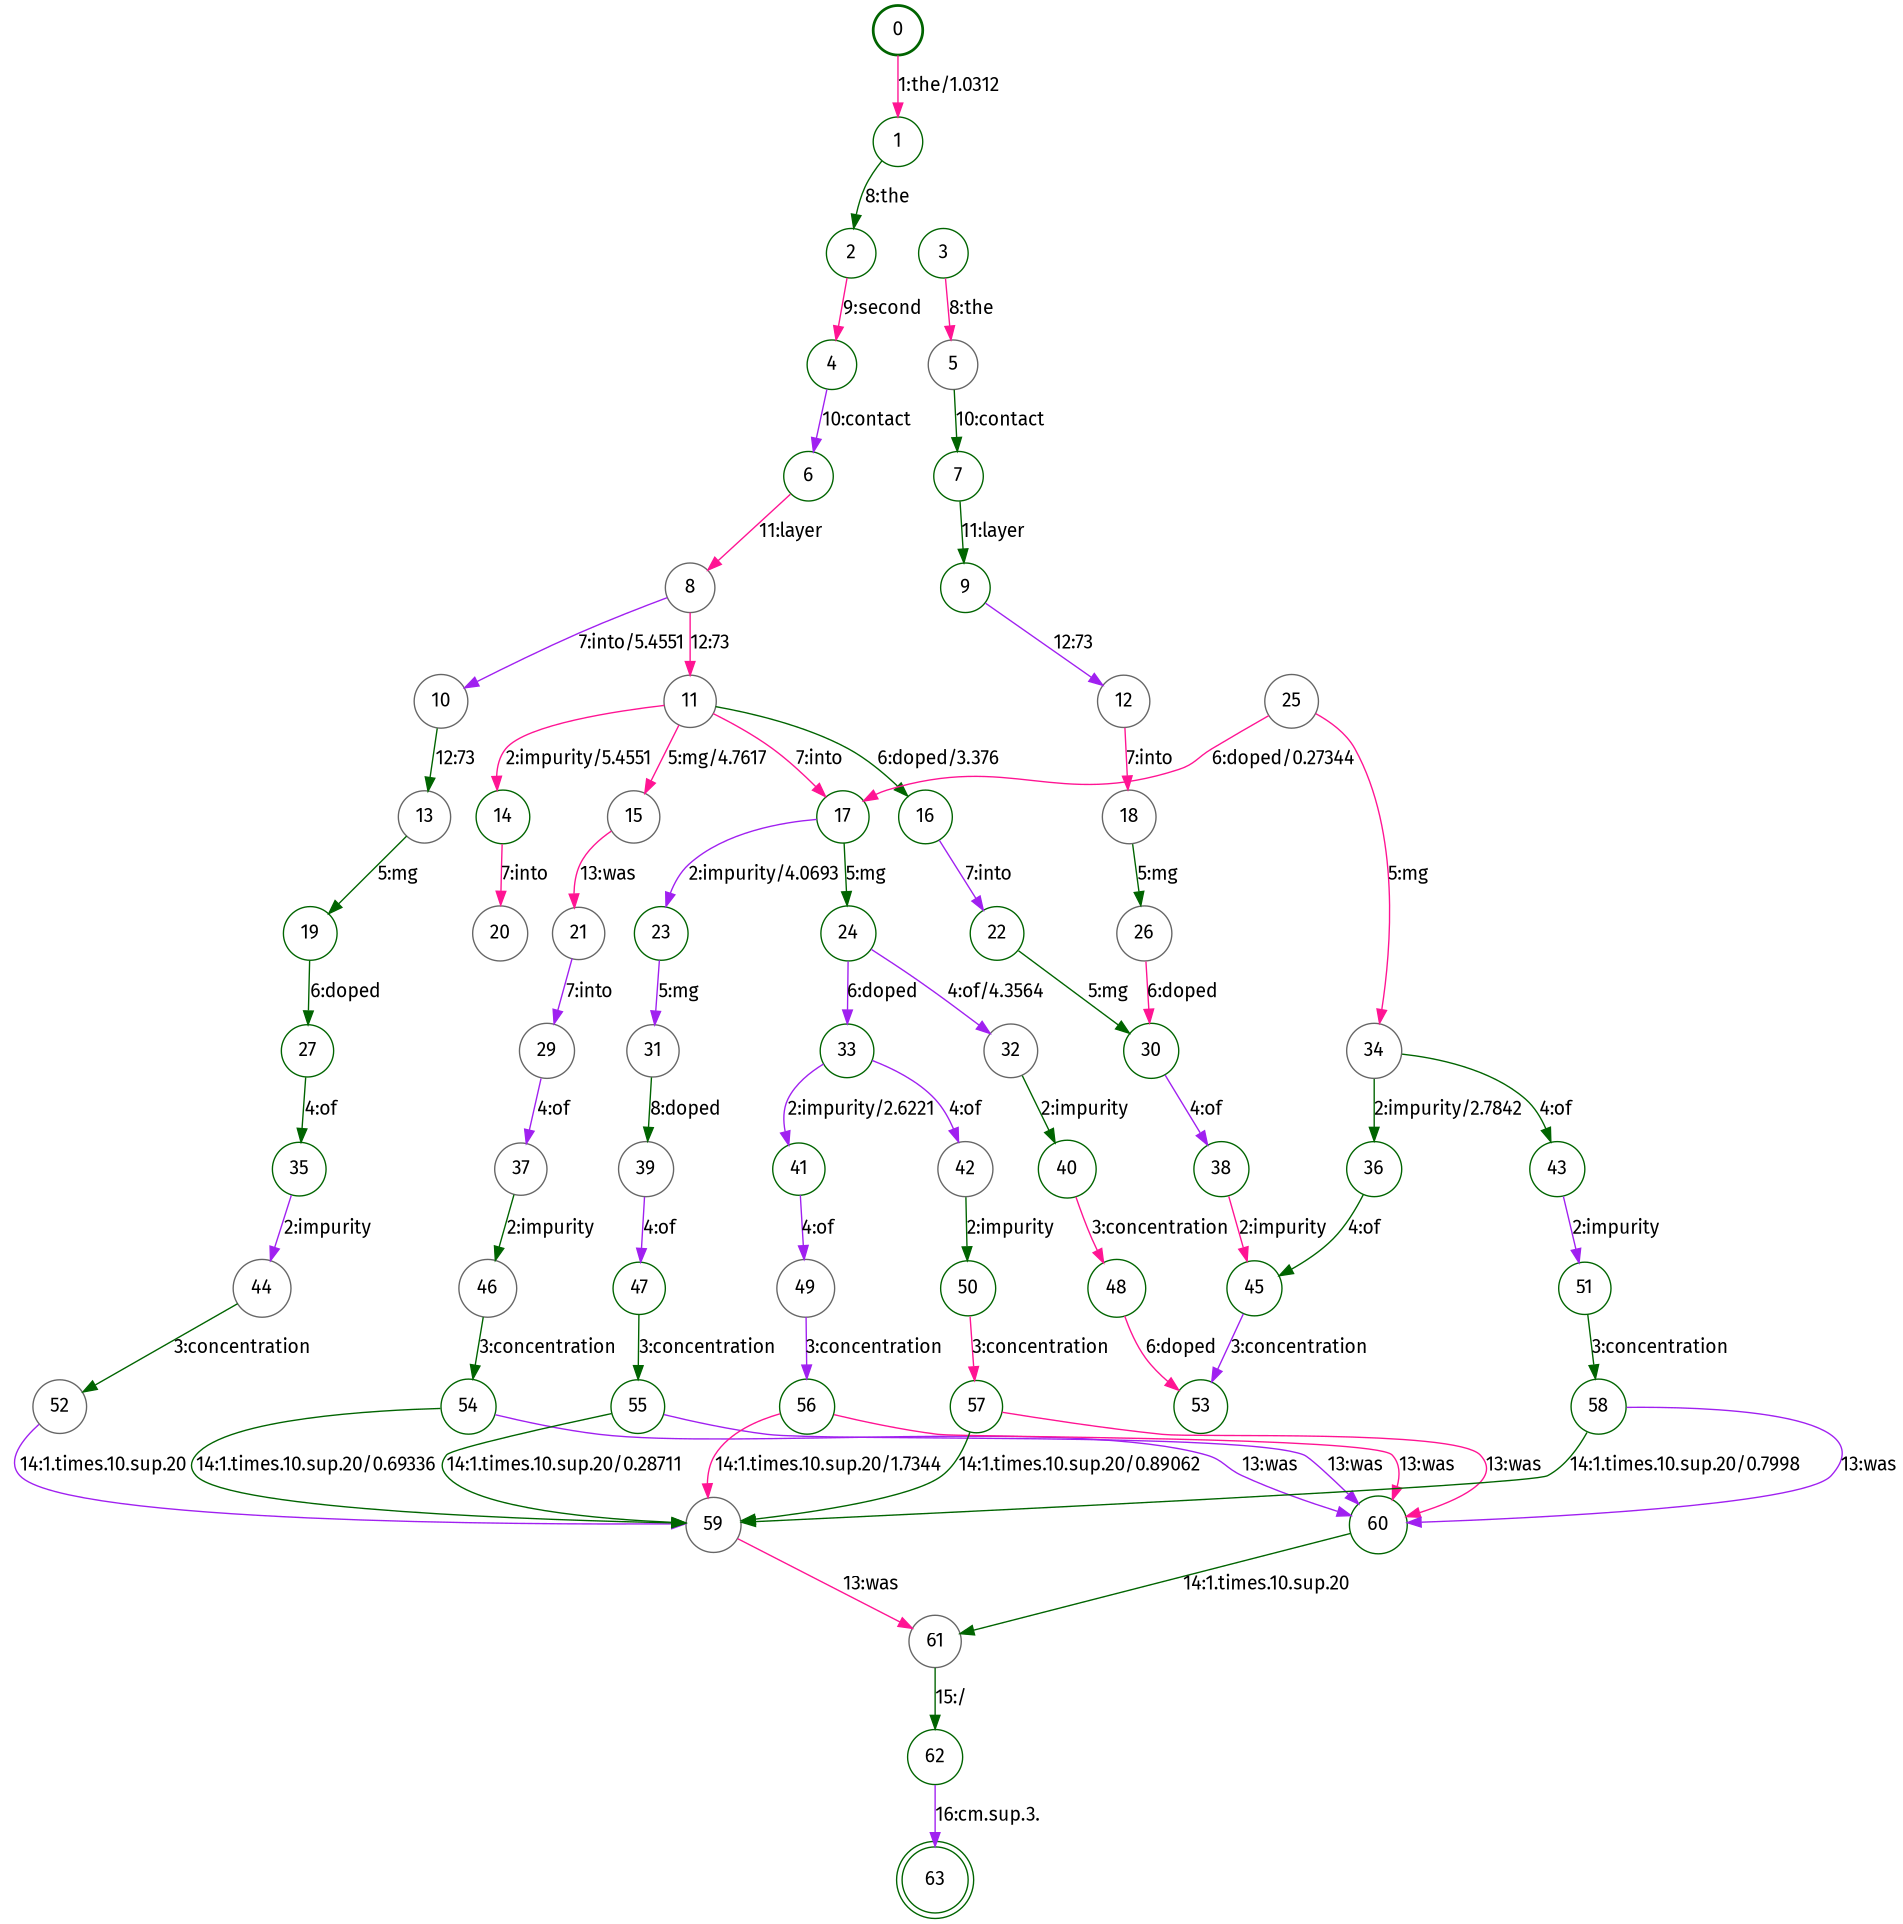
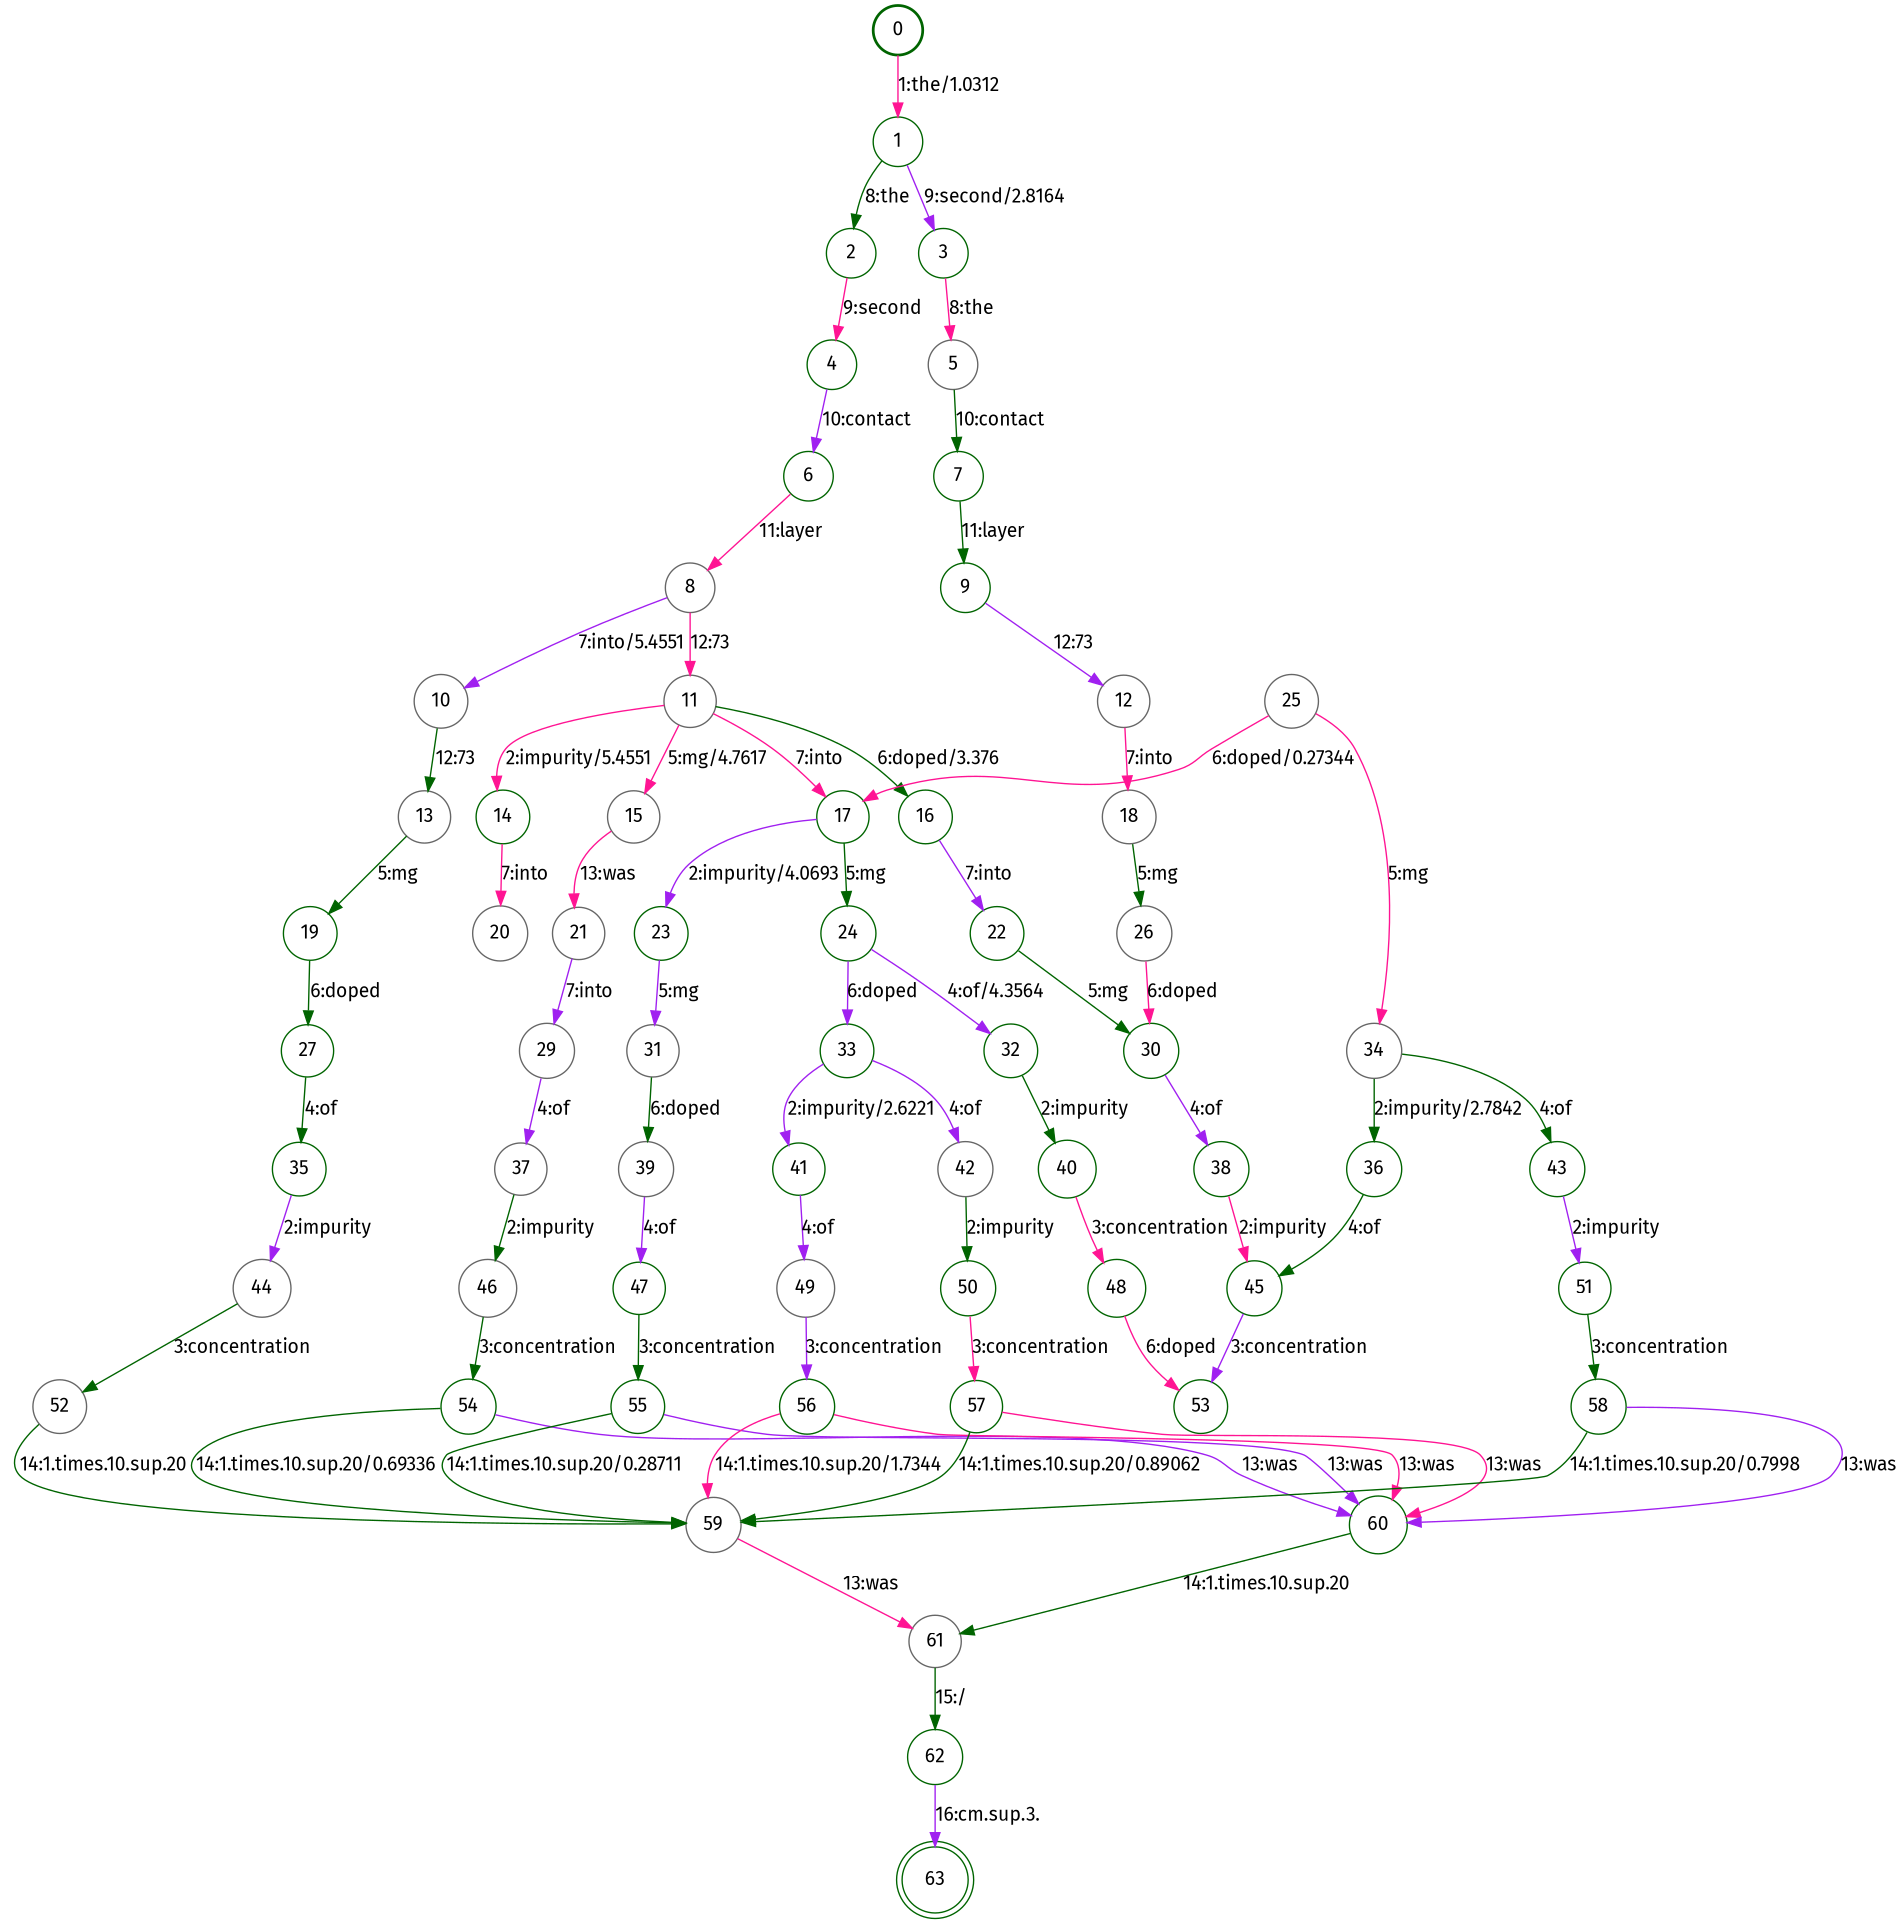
none -> (918, 191)
(1011, 1051) -> (1011, 1051)
(686, 1109) -> (686, 1109)
(313, 1518) -> (313, 1518)
